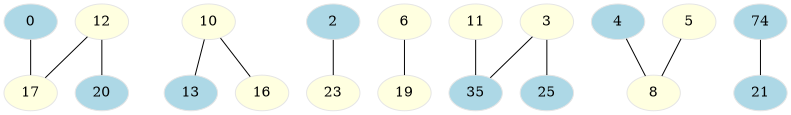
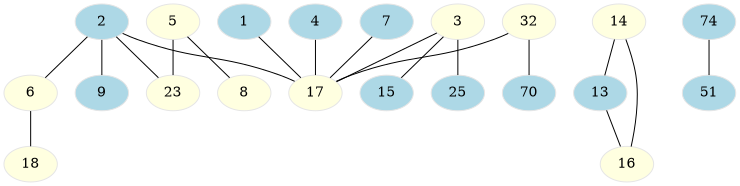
(31, 22) -> (244, 22)
(102, 22) -> (529, 22)
(209, 22) -> (619, 22)
none -> (387, 22)
(476, 22) -> none
none -> (195, 55)
none -> (66, 57)
none -> (173, 57)
none -> (387, 57)
(636, 57) -> (315, 57)
(102, 93) -> (529, 93)
none -> (102, 93)
(404, 93) -> (31, 164)
(476, 93) -> (387, 93)
(760, 93) -> (709, 93)
none -> (614, 128)
